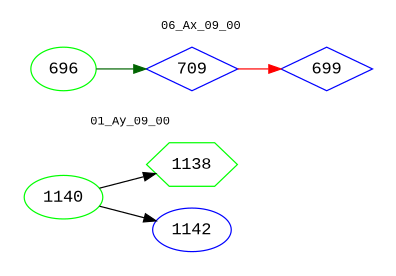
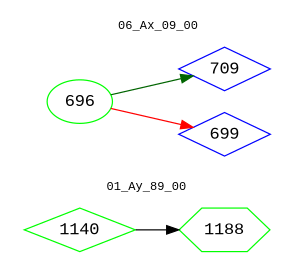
(253, 69) -> (146, 117)
(131, 122) -> (147, 187)
(192, 165) -> (225, 230)
(64, 197) -> (80, 230)
(192, 230) -> none
